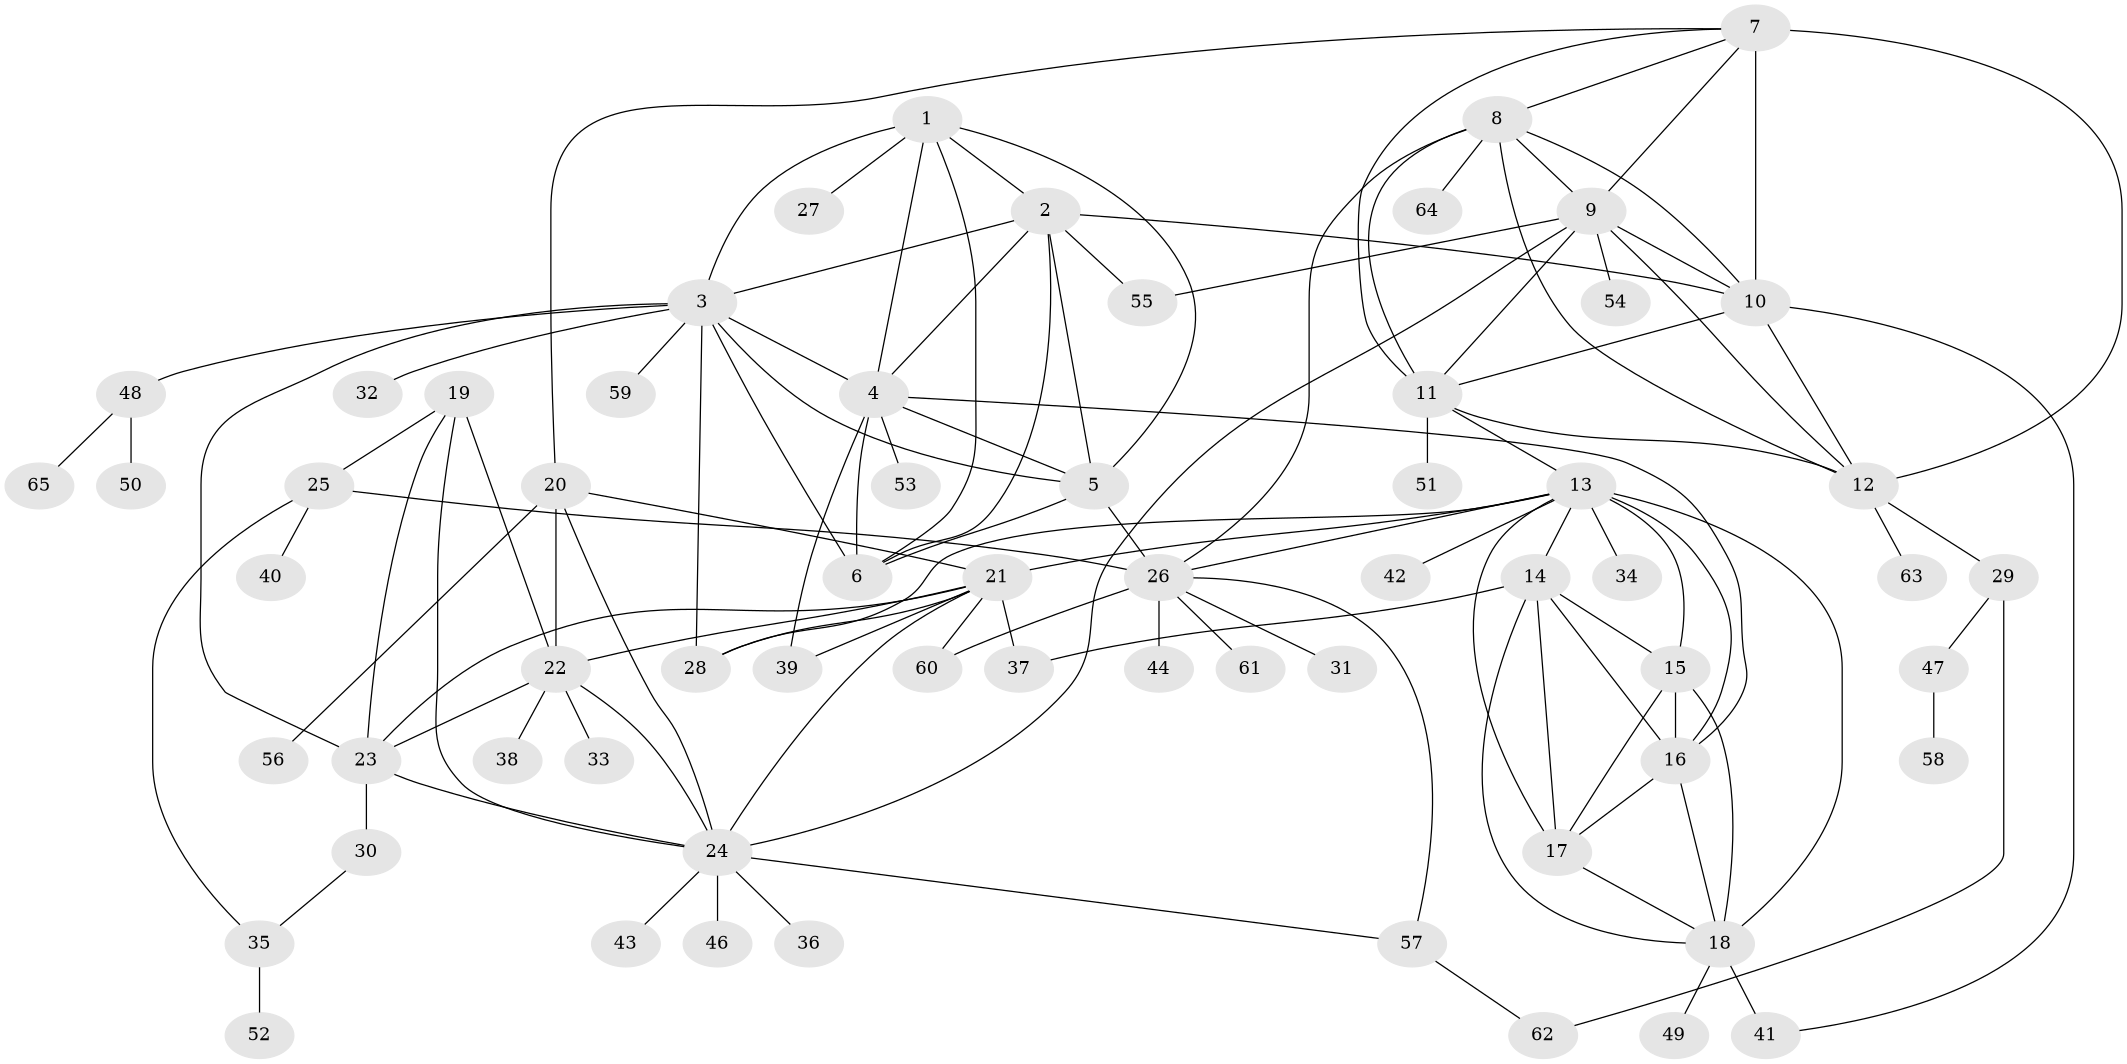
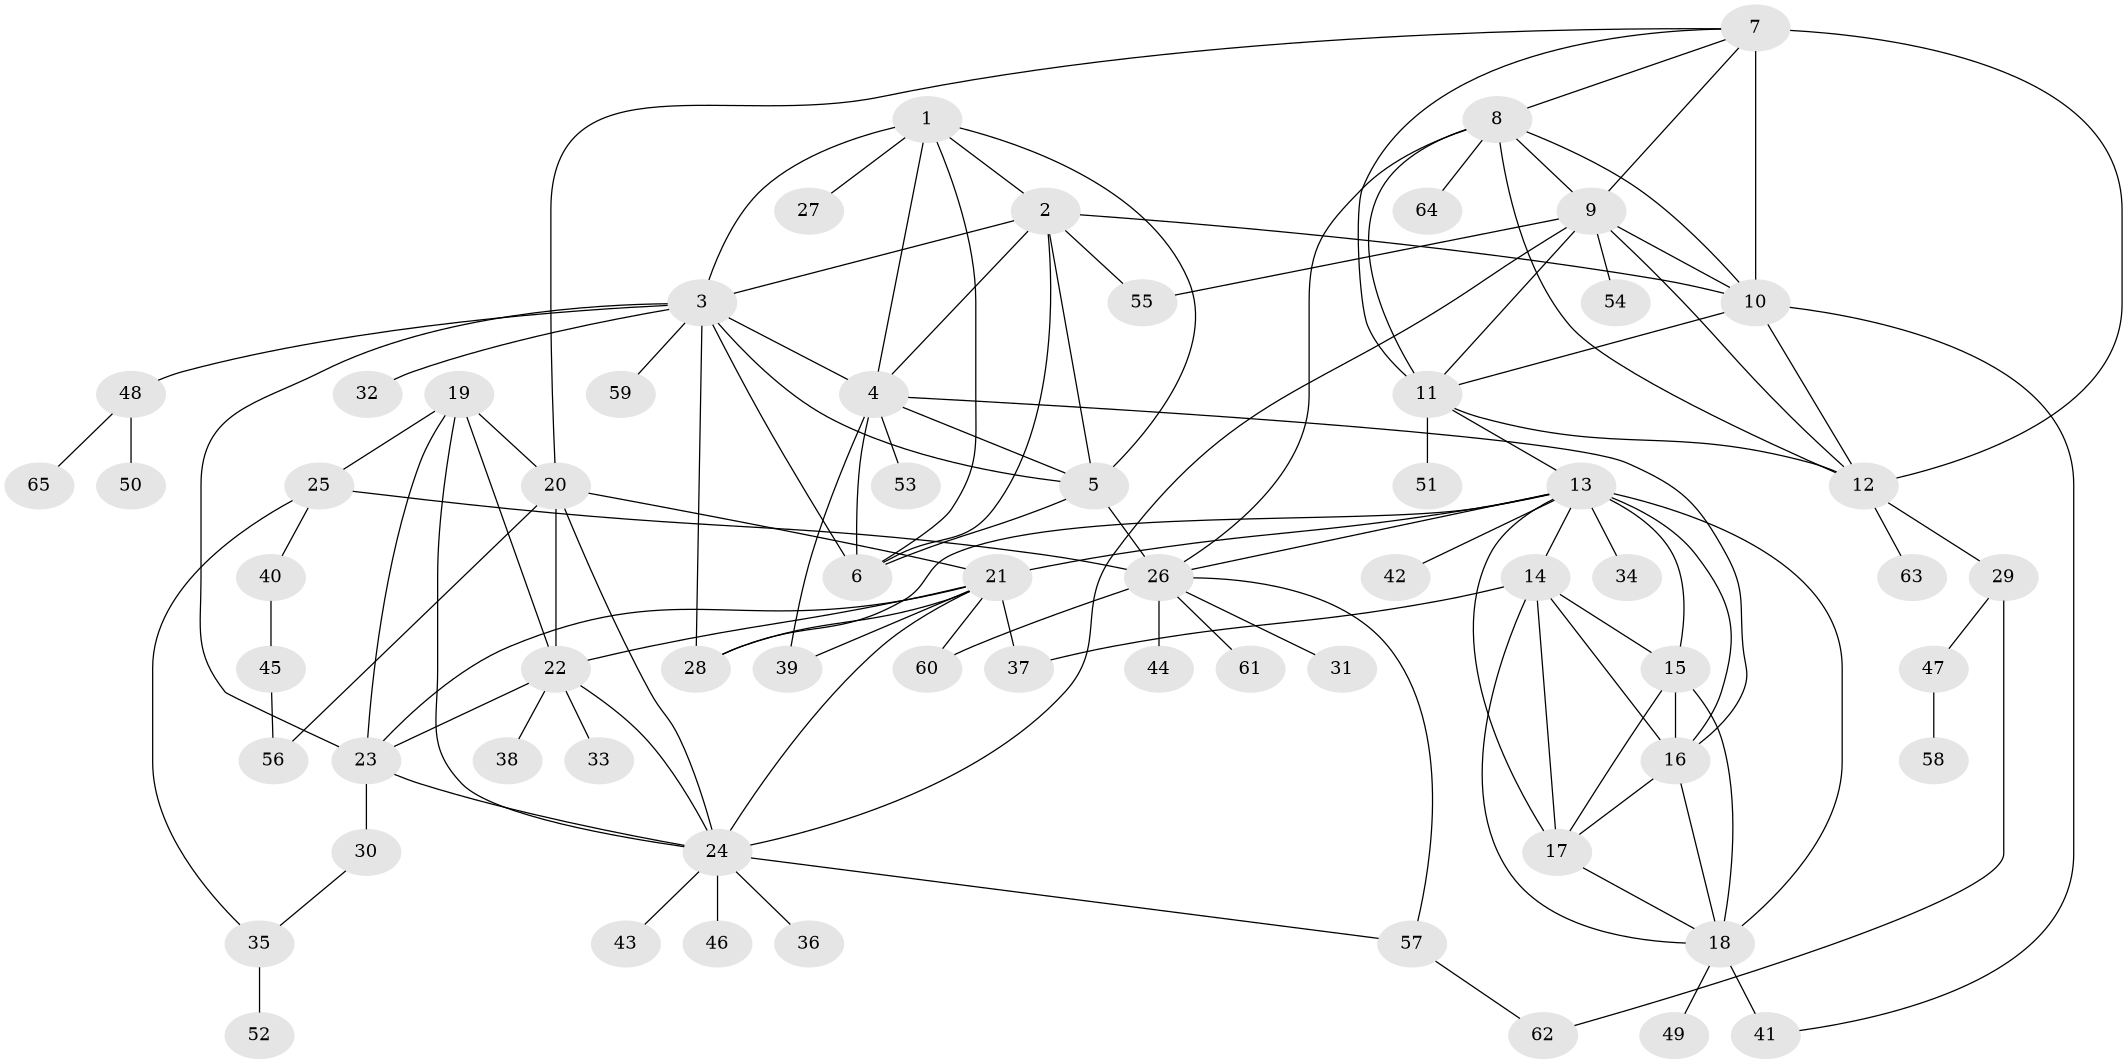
none -> (508, 440)
none -> (271, 669)
